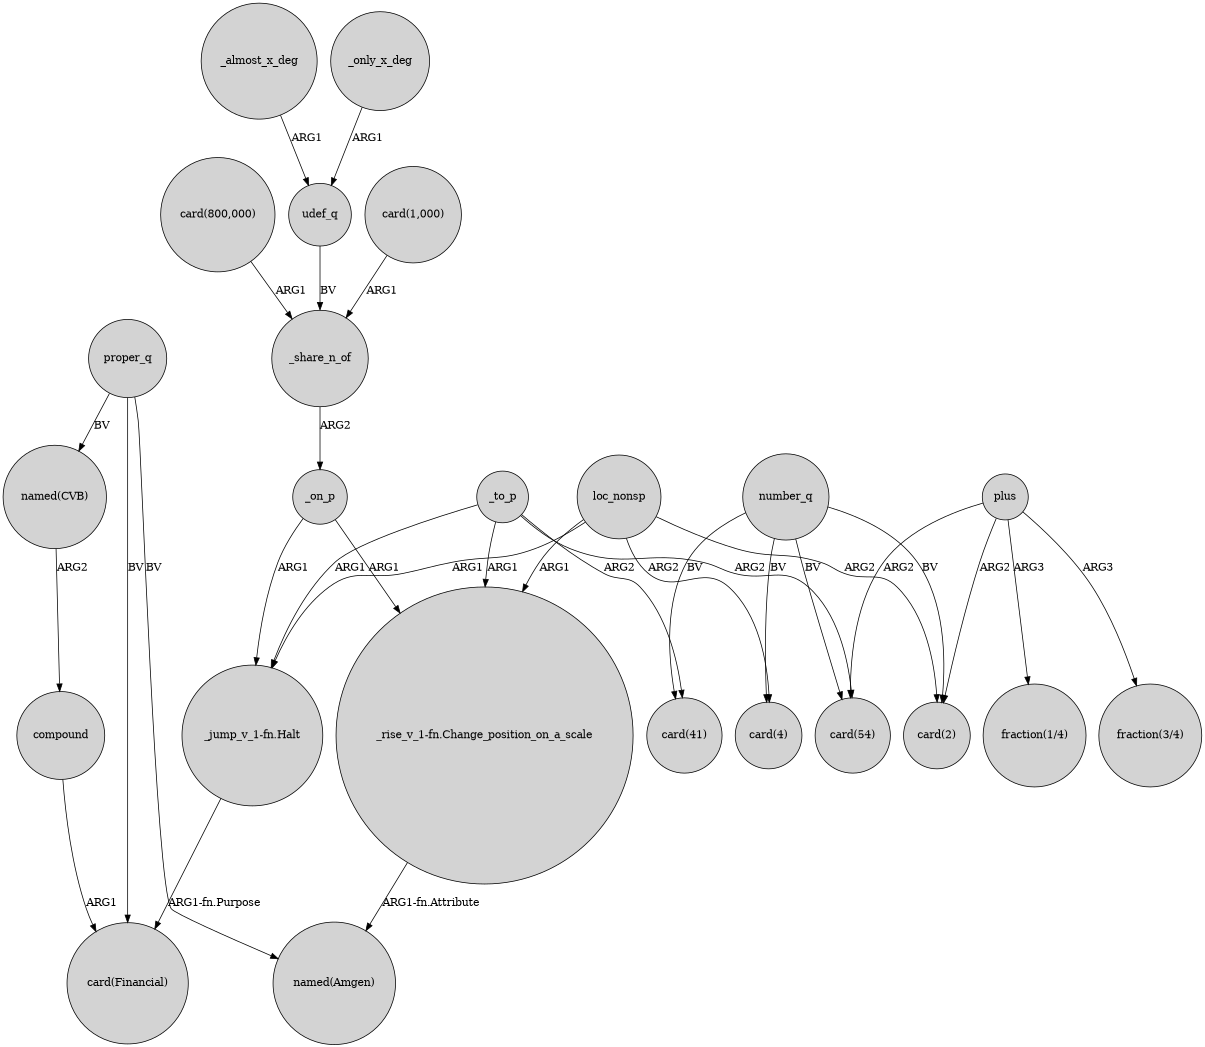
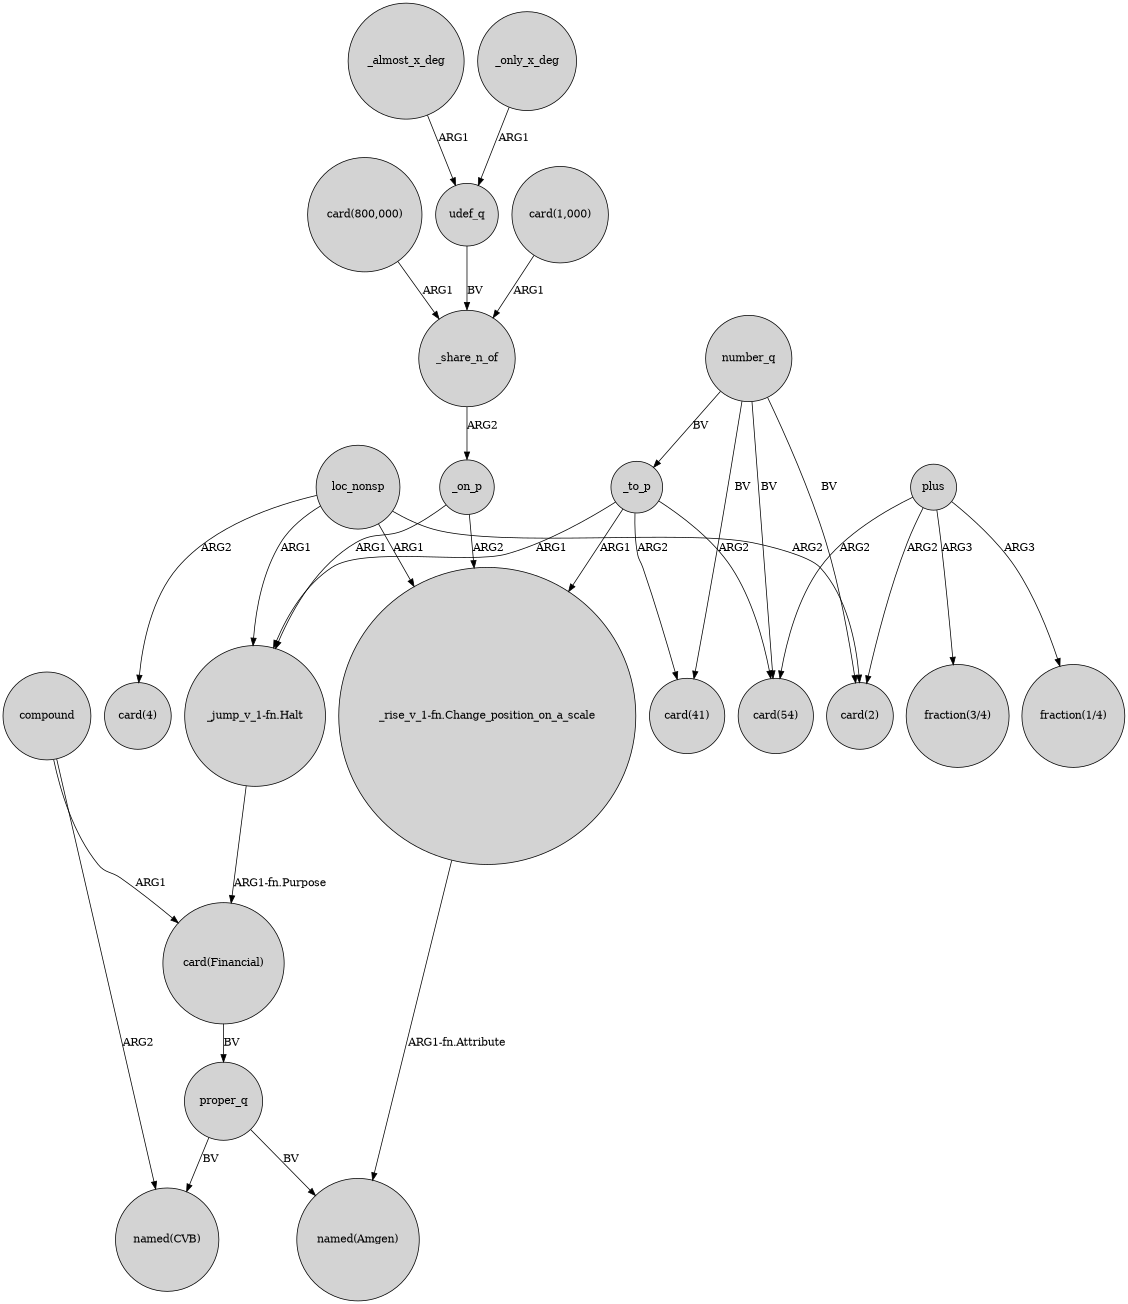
(384, 568) -> (488, 548)
(58, 616) -> (105, 970)
(766, 616) -> (690, 427)
(128, 656) -> (224, 1039)
